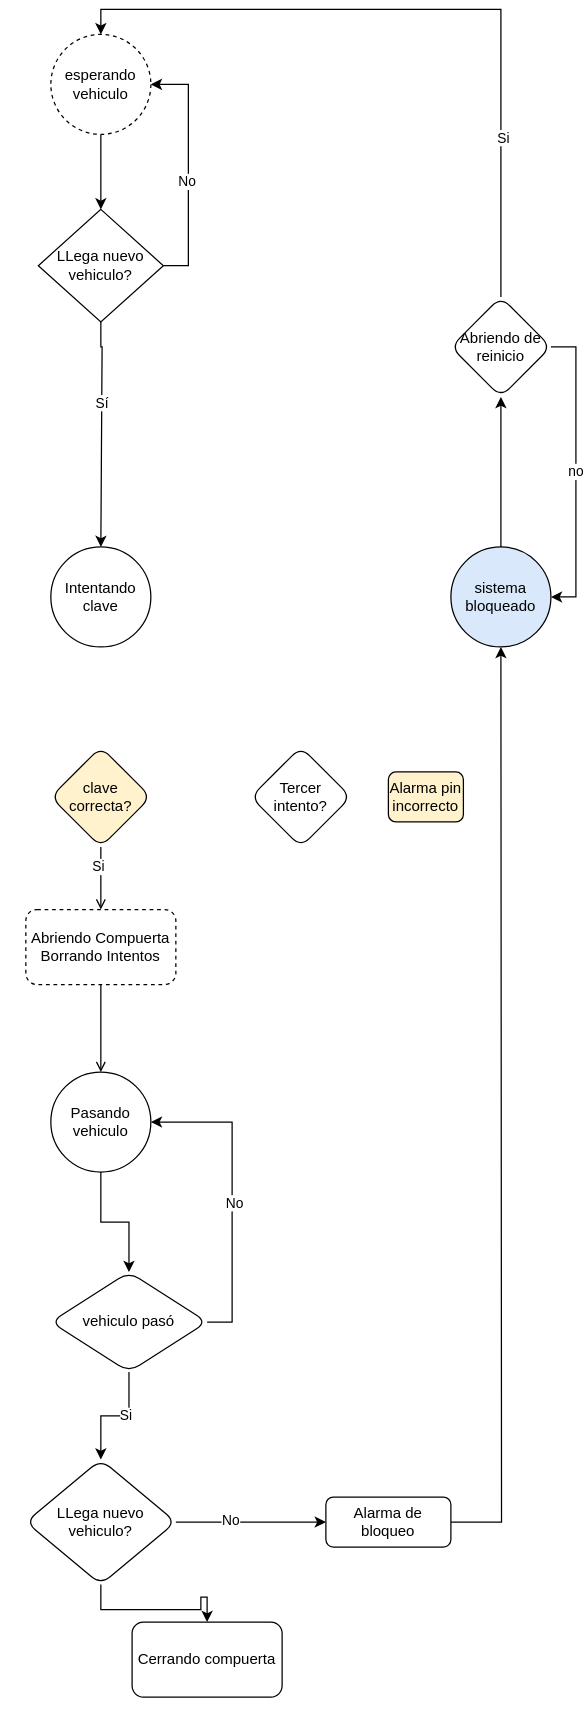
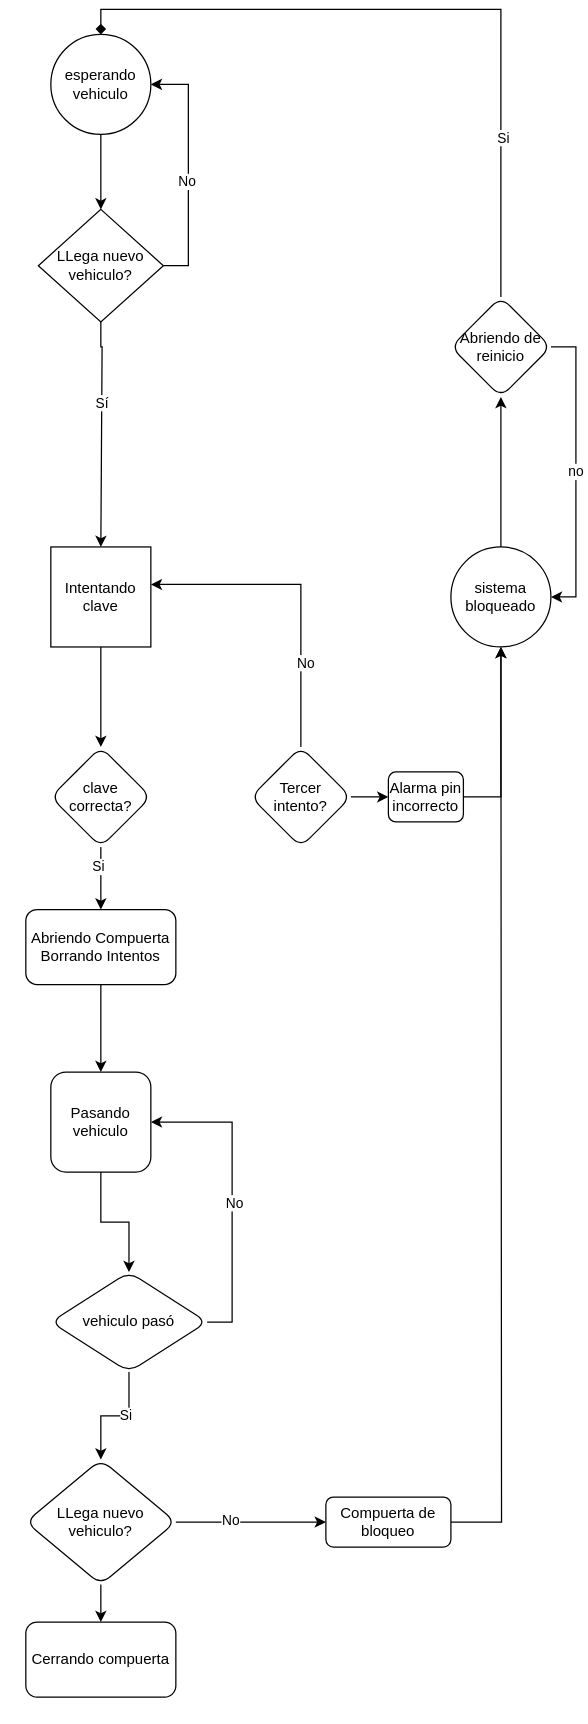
(101, 24) -> (101, 23)
(101, 84) -> (101, 84)
none -> (301, 594)
(101, 597) -> (101, 597)
(501, 597) -> (501, 597)
none -> (101, 693)
(101, 797) -> (101, 797)
none -> (374, 797)
(426, 797) -> (426, 797)
none -> (479, 797)
(101, 903) -> (101, 899)
(101, 947) -> (101, 947)
(101, 1064) -> (101, 1062)
(101, 1122) -> (101, 1122)
(388, 1522) -> (388, 1522)
(207, 1659) -> (101, 1659)
